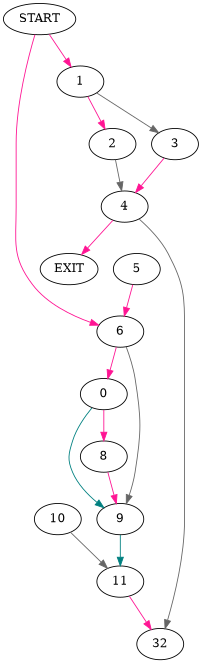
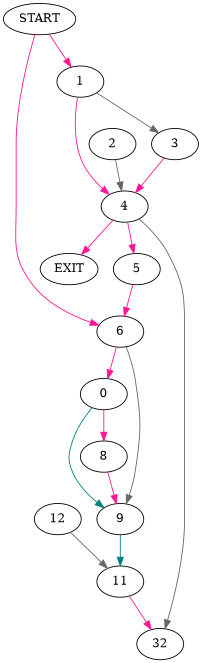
(94, 109) -> (78, 147)
none -> (130, 233)
(58, 519) -> (58, 519)
